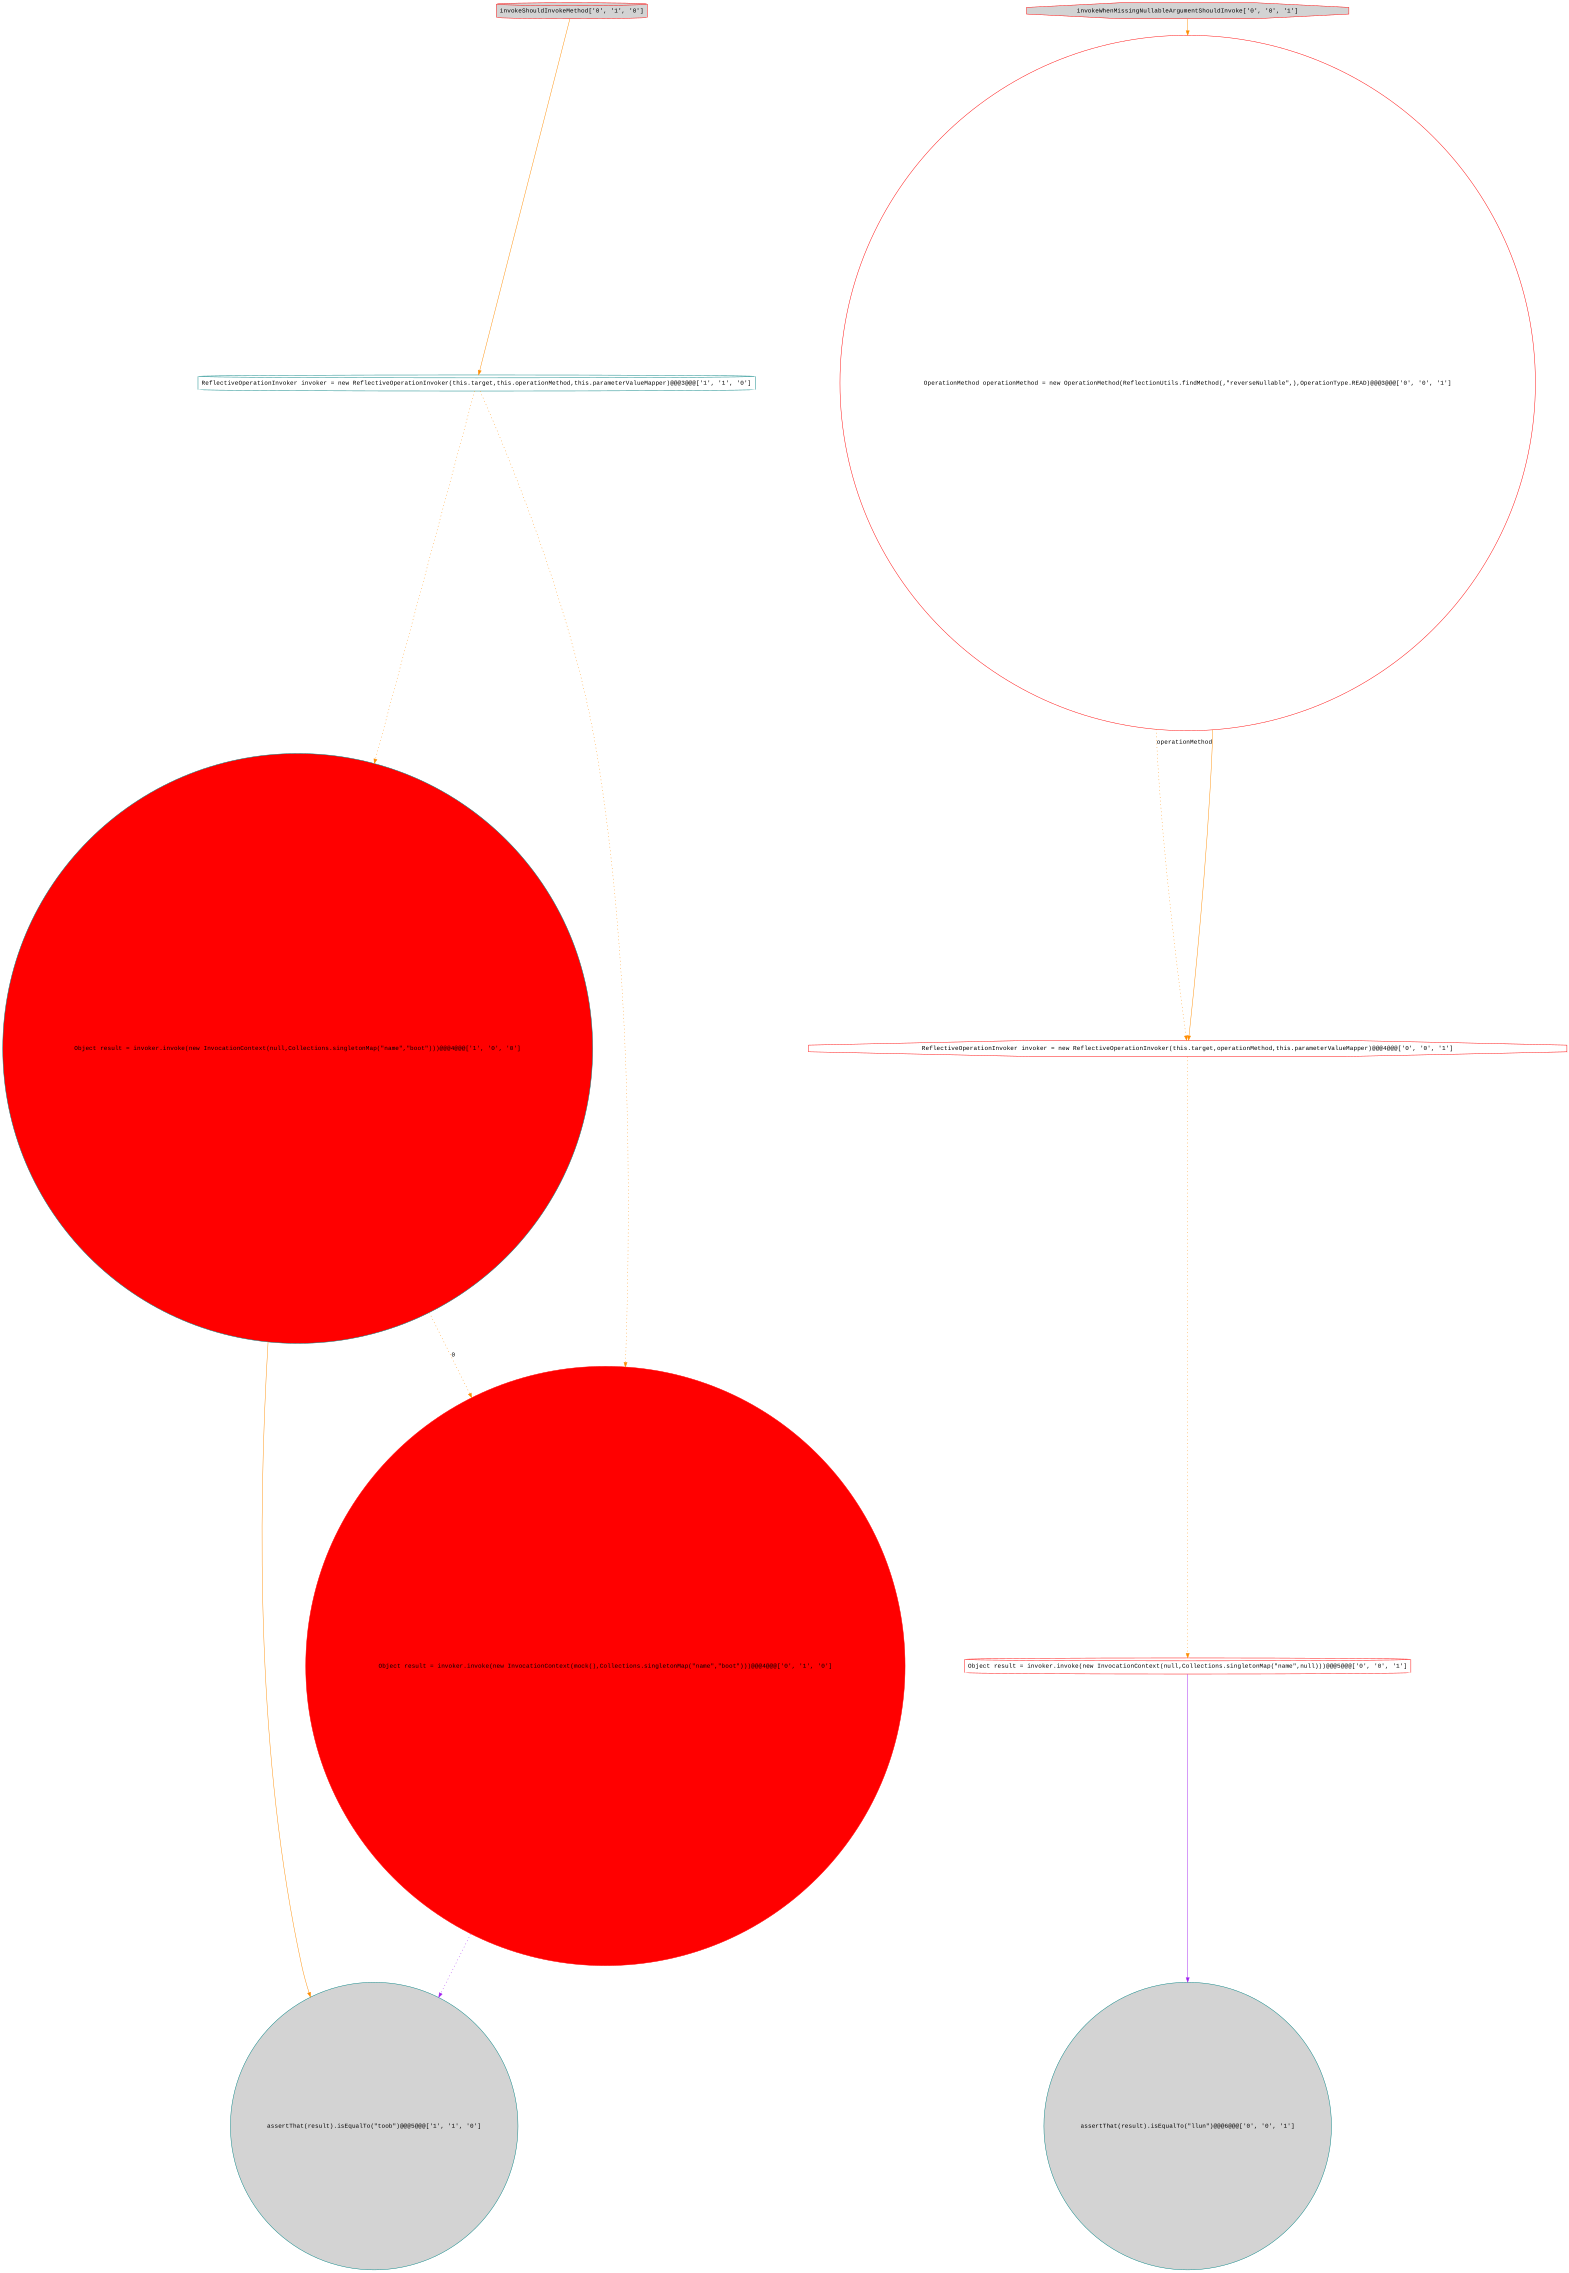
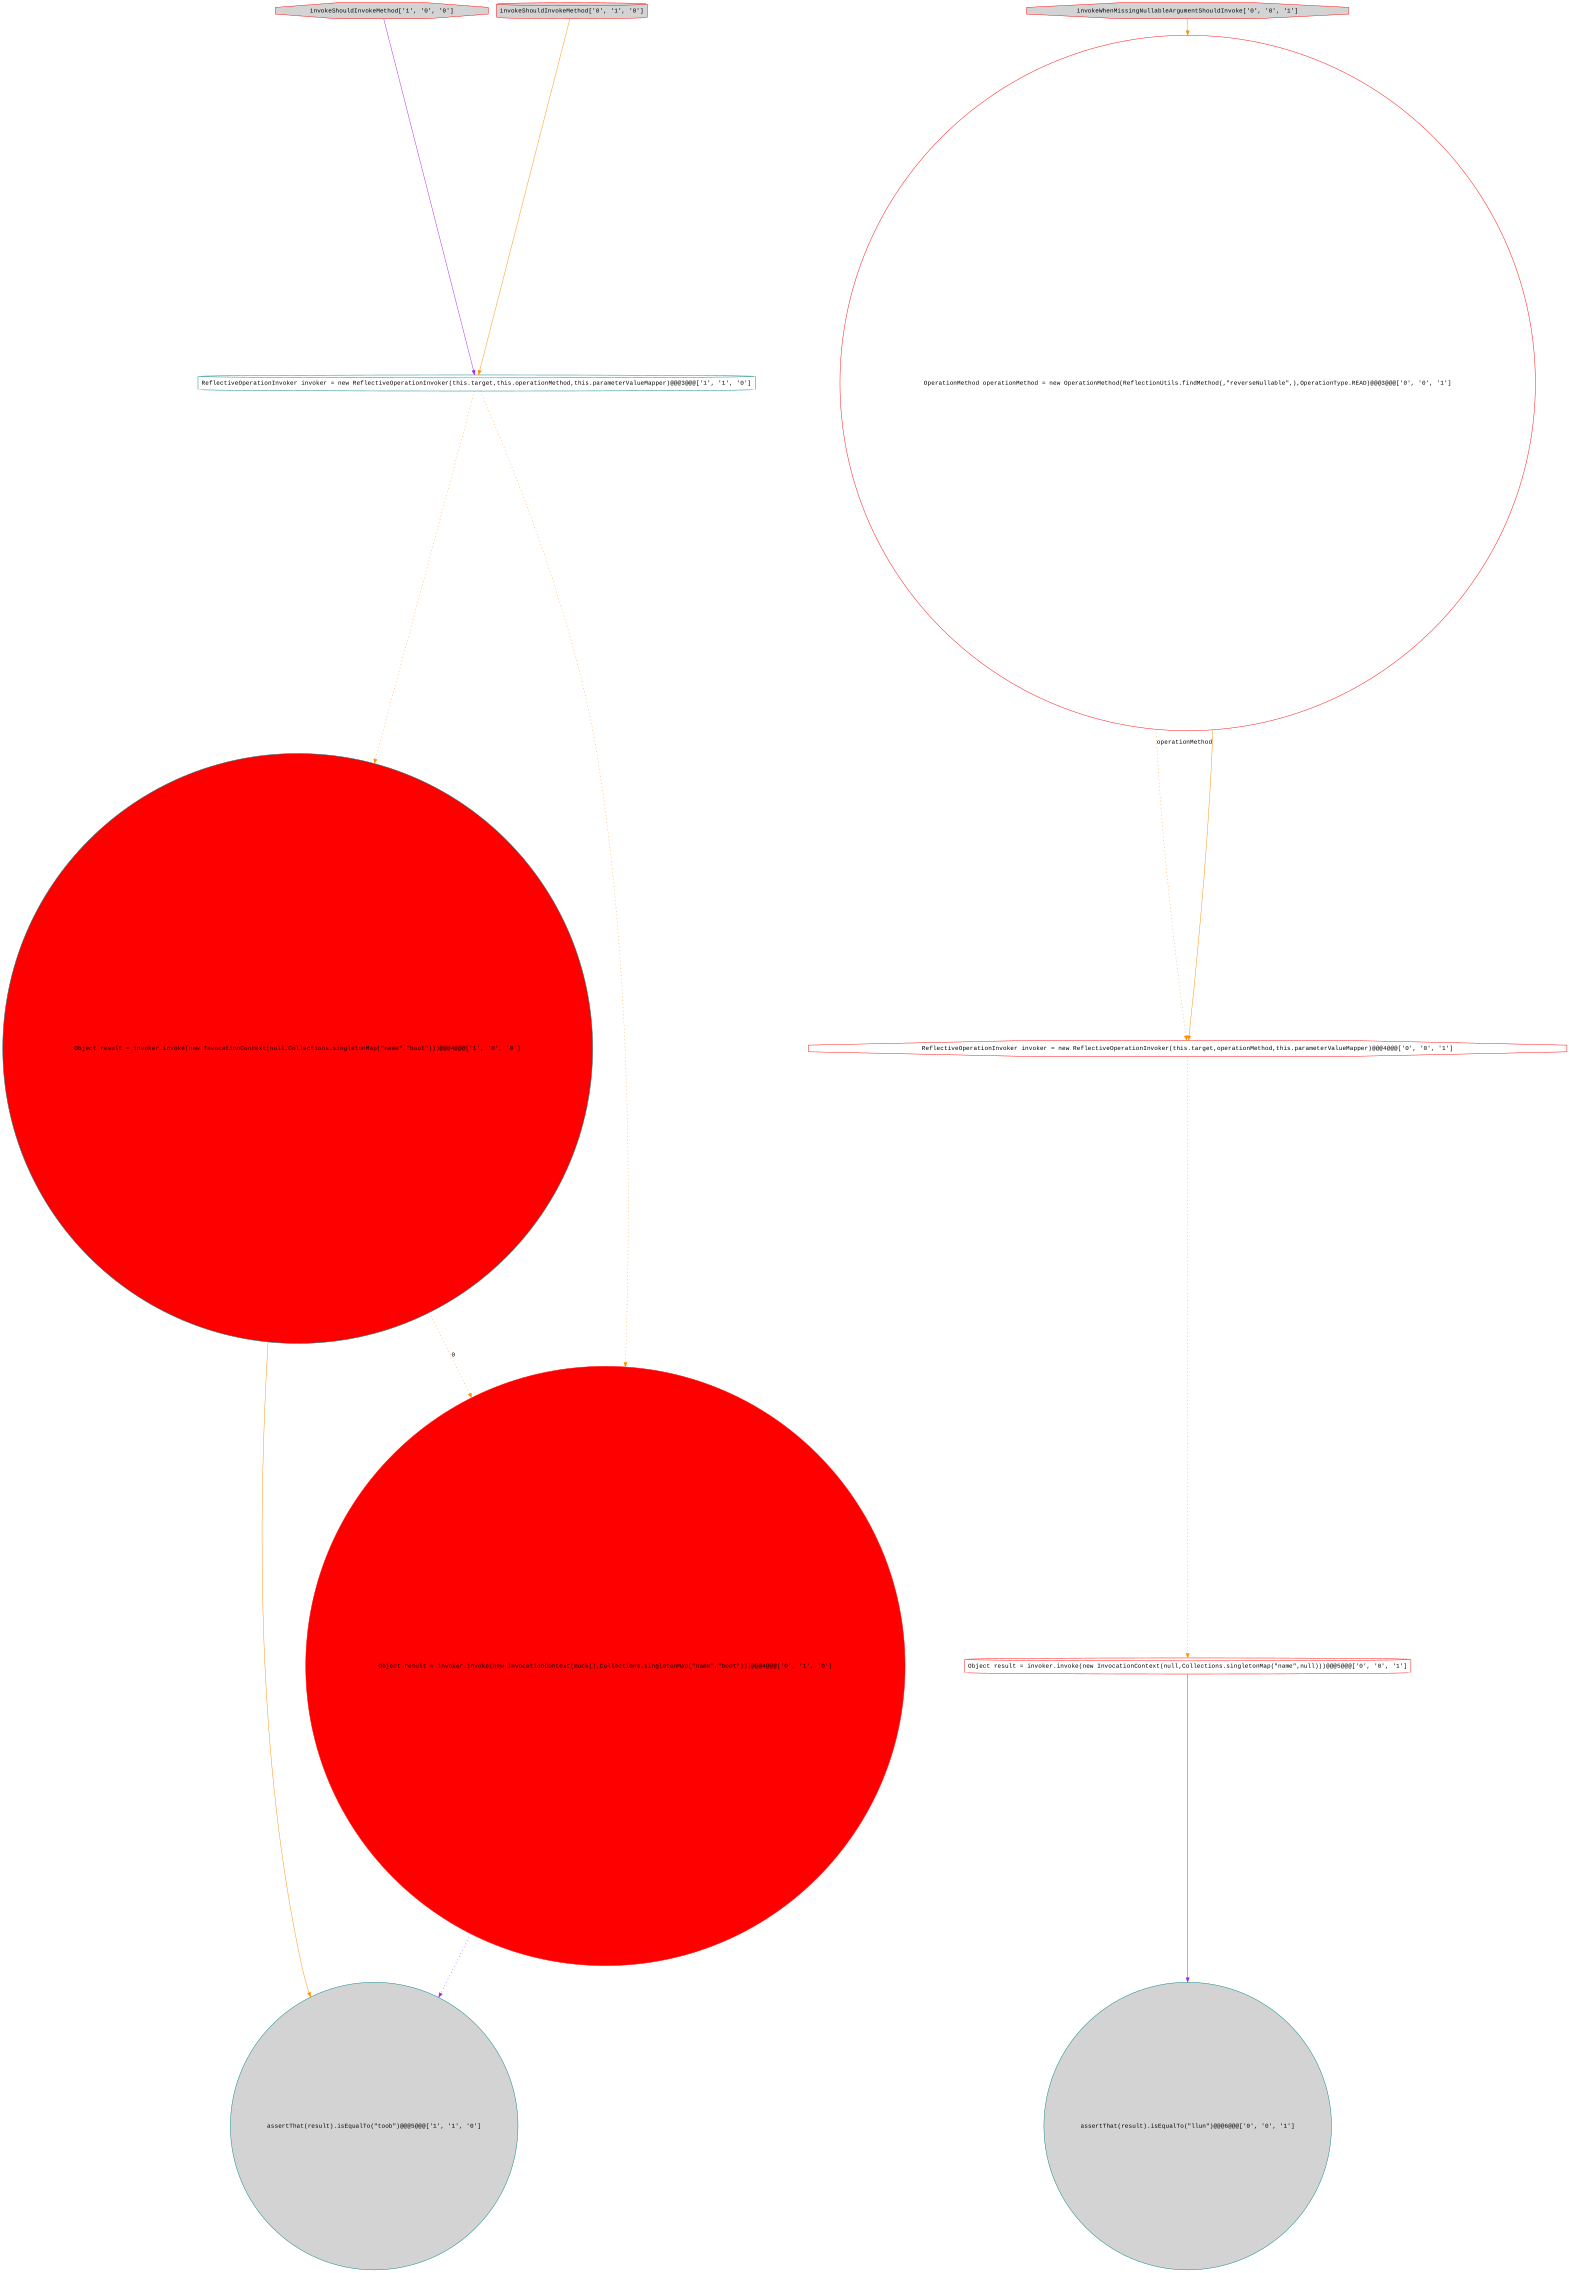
none -> (382, 11)
